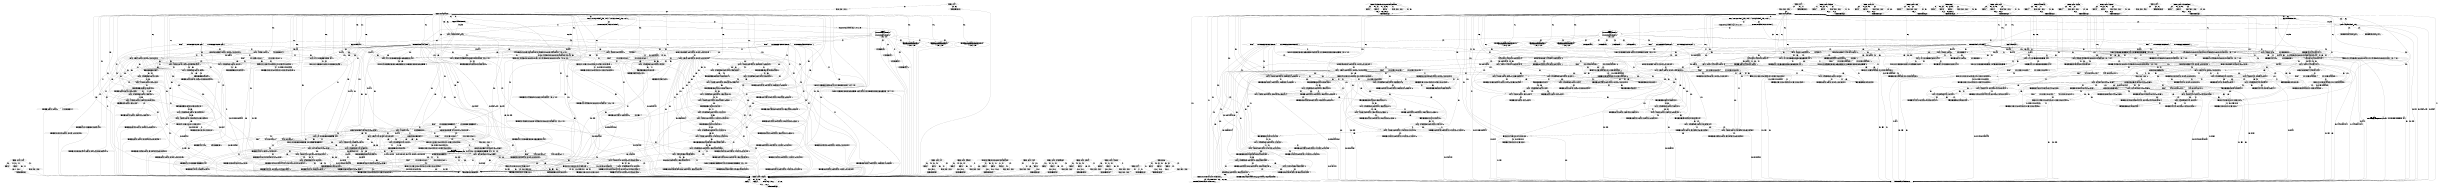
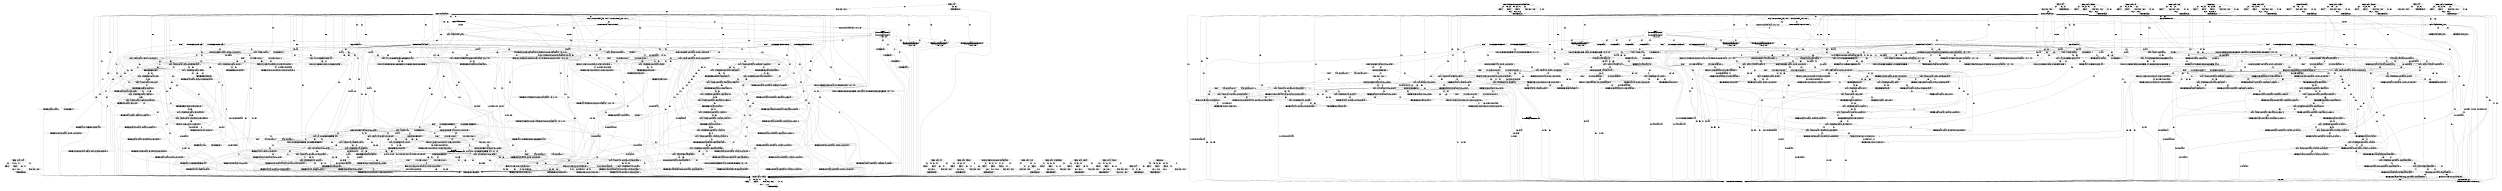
(1800, 54) -> (1759, 61)
(2325, 55) -> (1622, 61)
(1509, 61) -> none
(1746, 64) -> none
